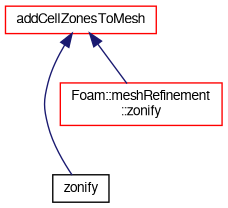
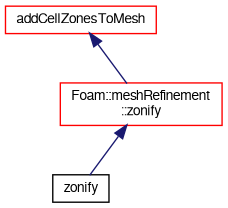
(45, 111) -> (104, 156)
